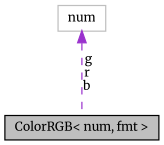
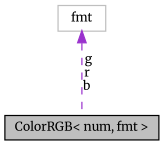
(82, 18) -> (82, 18)
